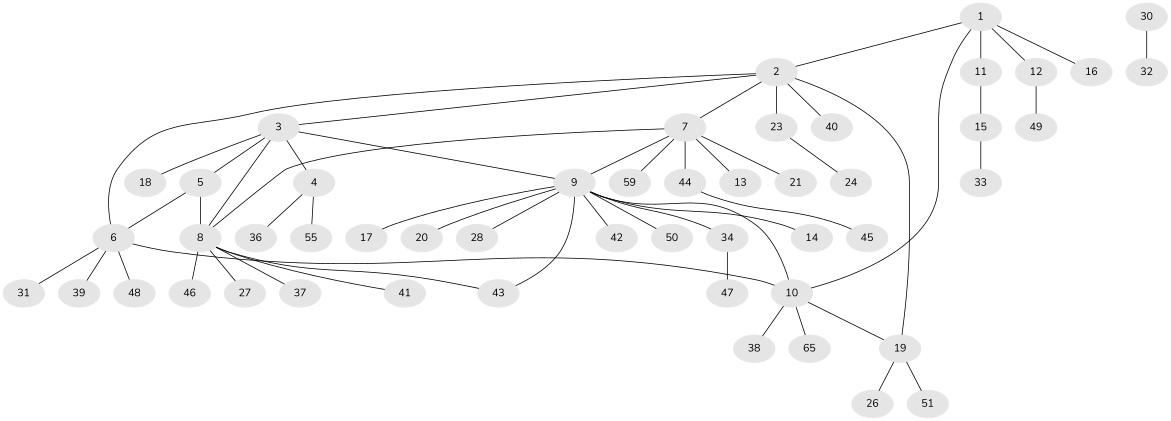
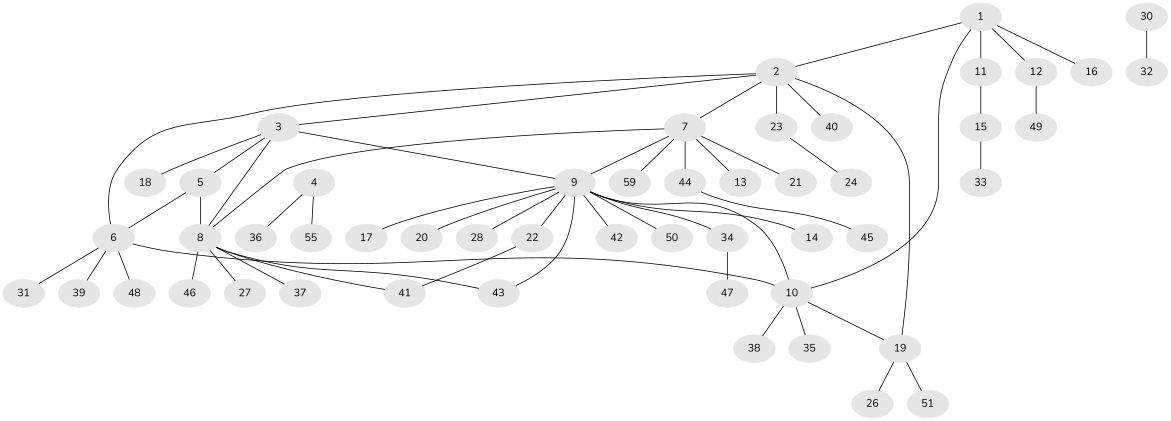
(296, 155) -> none
none -> (532, 238)
(810, 349) -> (810, 349)
